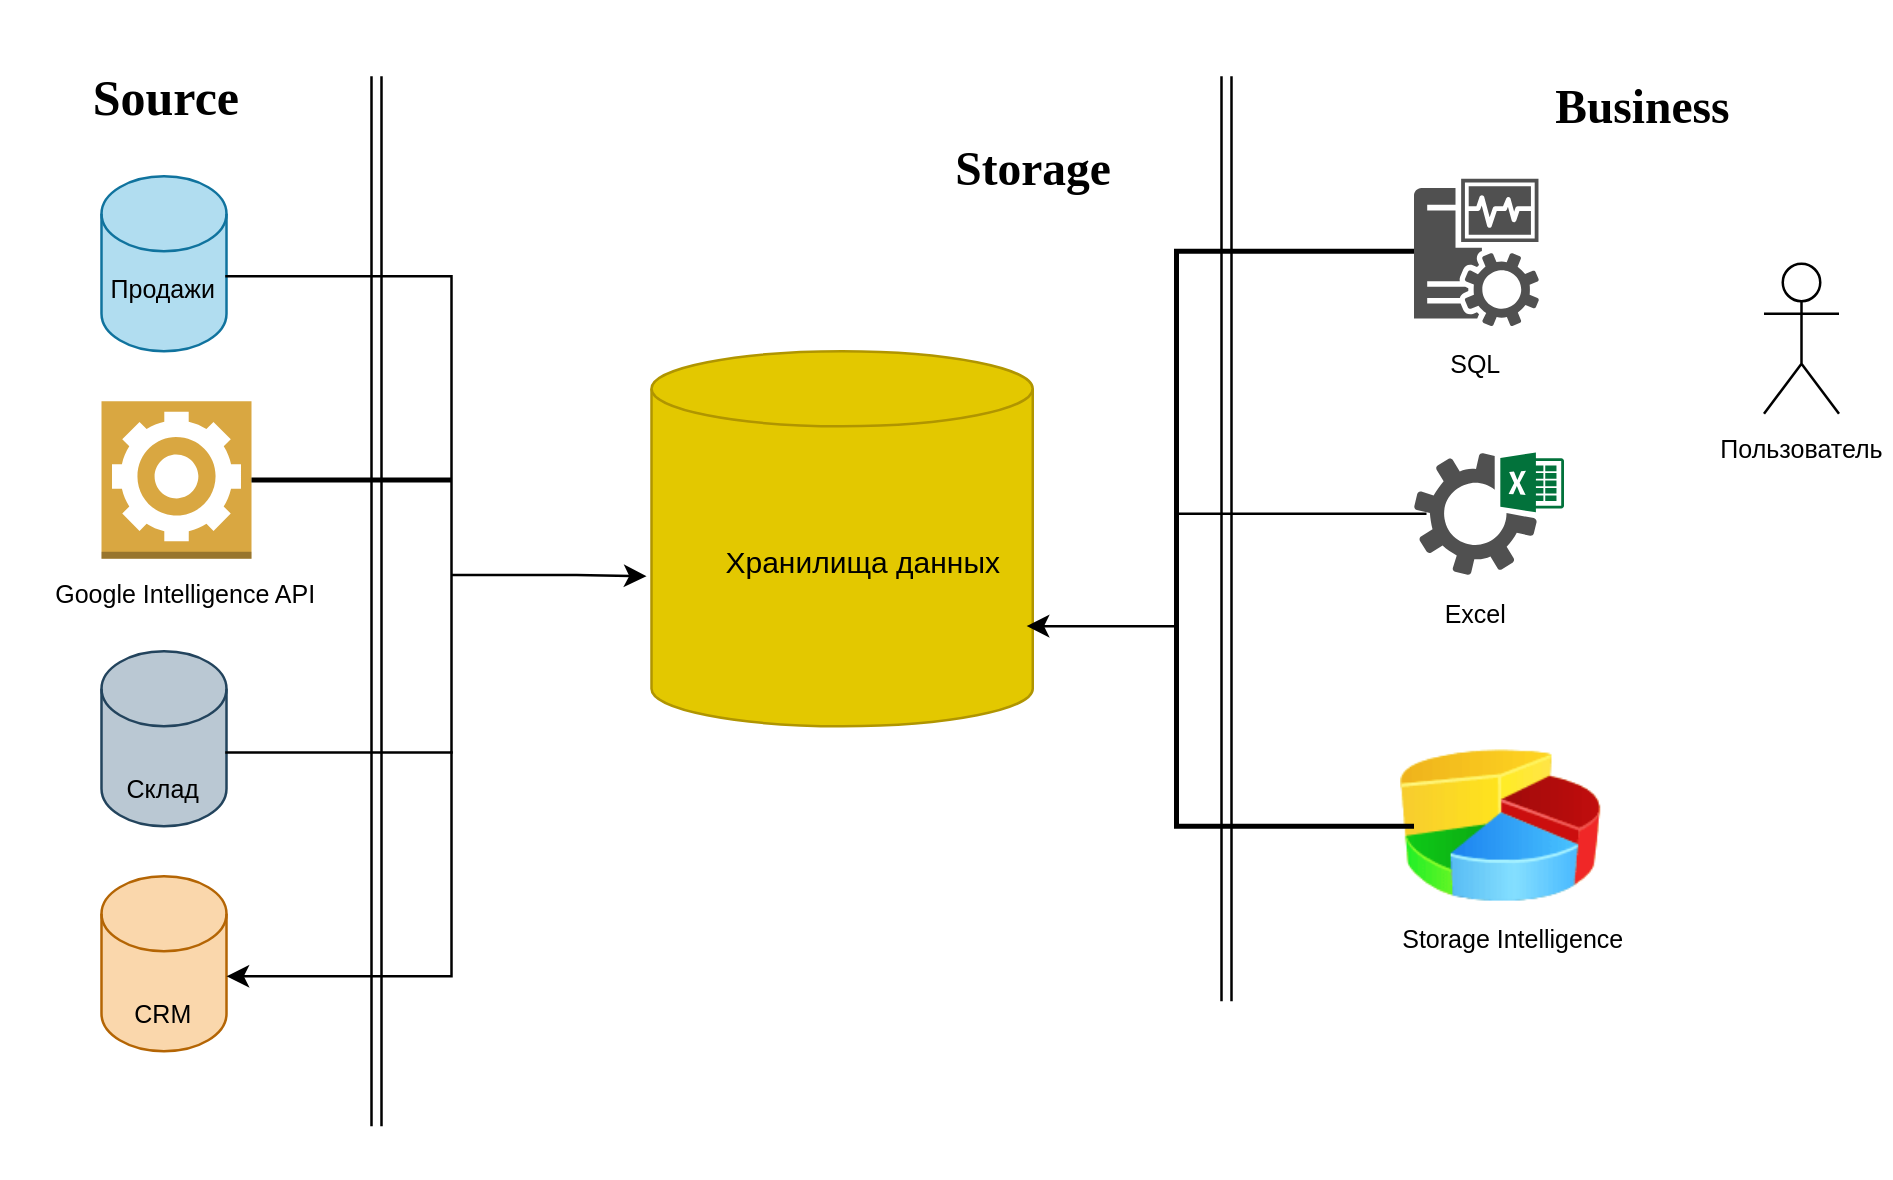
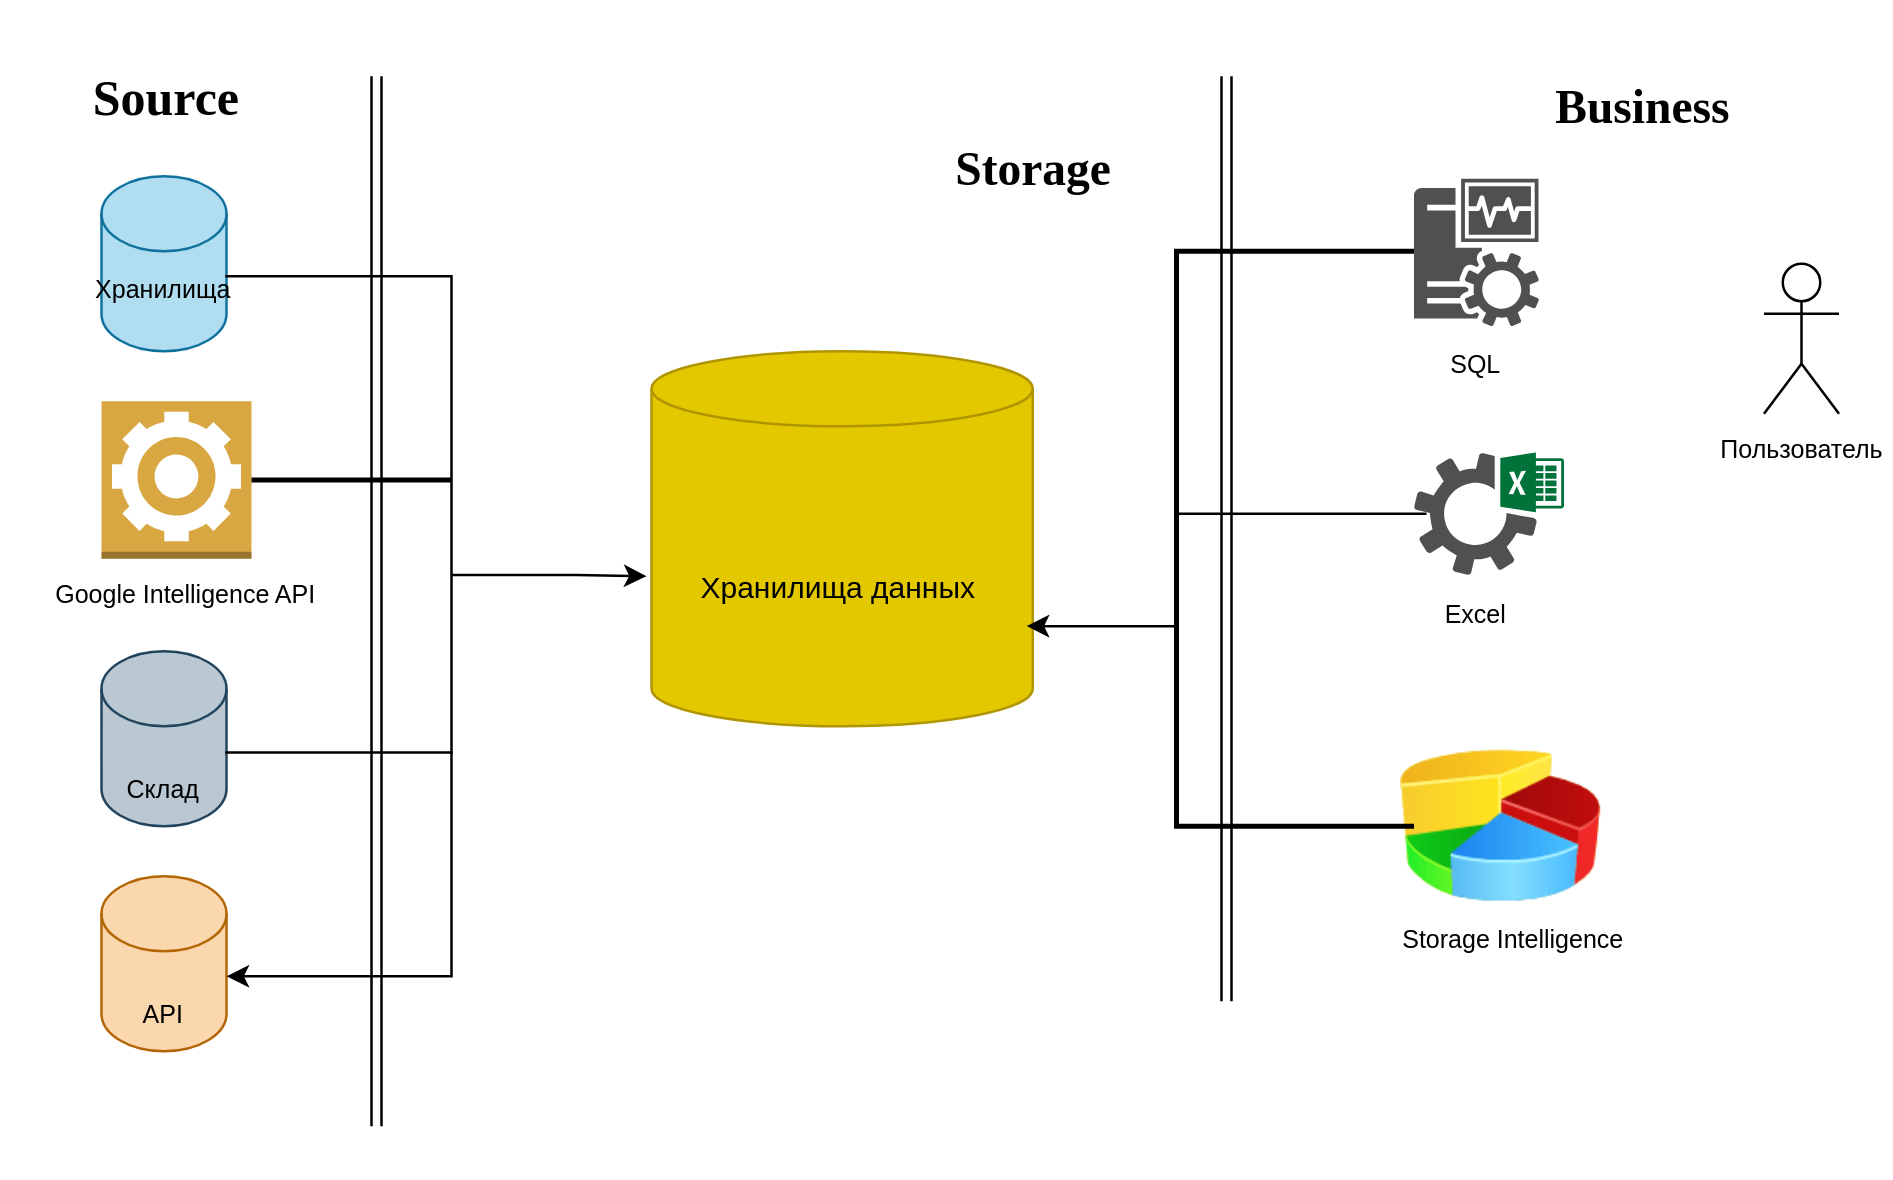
(164, 289) -> (164, 289)
(864, 564) -> (839, 589)
(164, 1014) -> (164, 1014)
